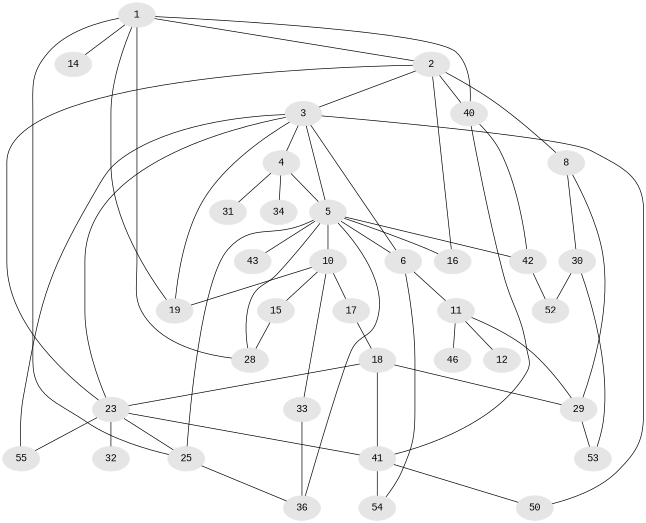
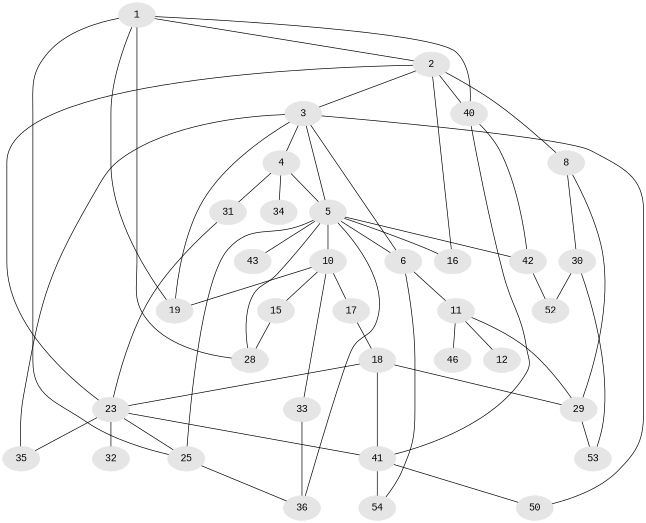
(73, 64) -> none
(107, 203) -> (149, 300)
(21, 459) -> (21, 459)
